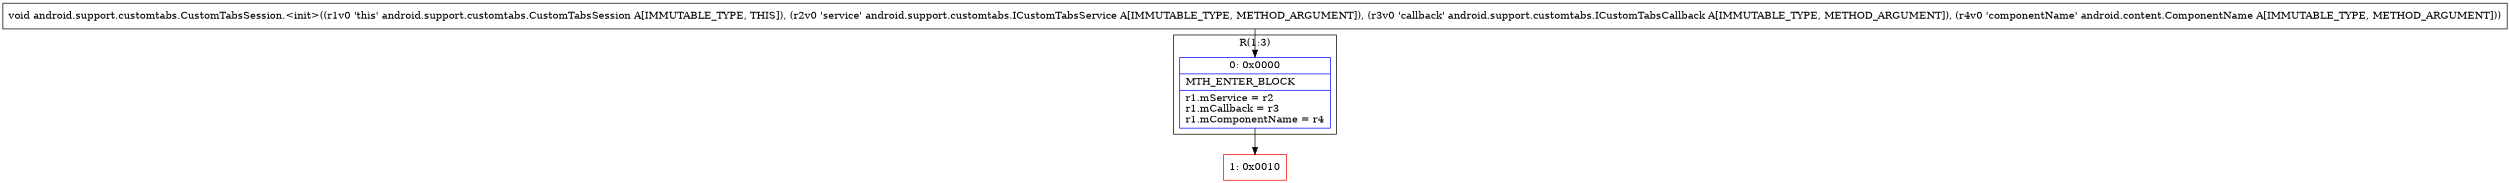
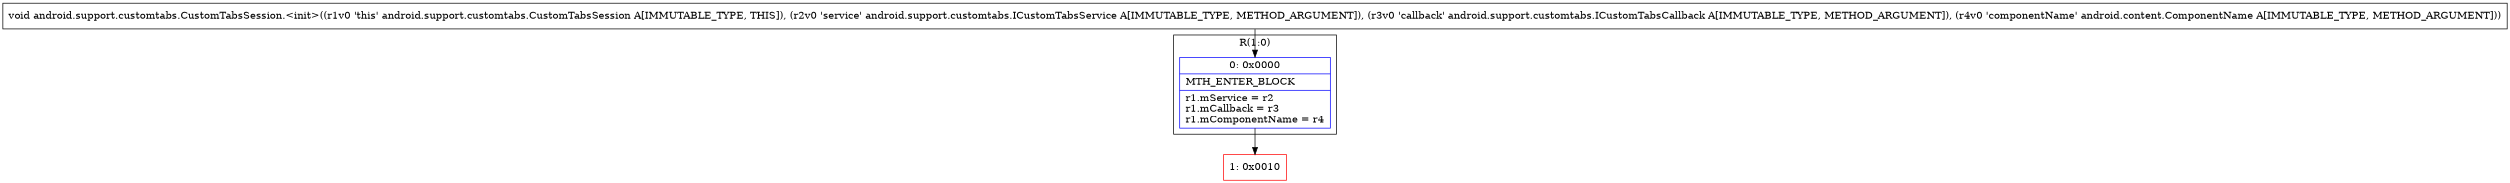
(1255, 43) -> (1255, 43)
